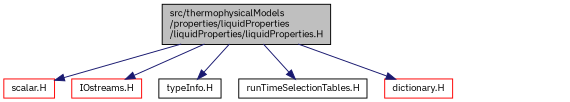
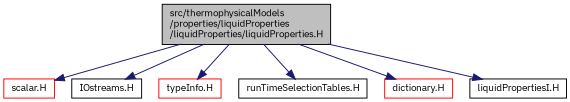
(107, 89) -> (107, 89)
(190, 89) -> (190, 89)
none -> (518, 89)
